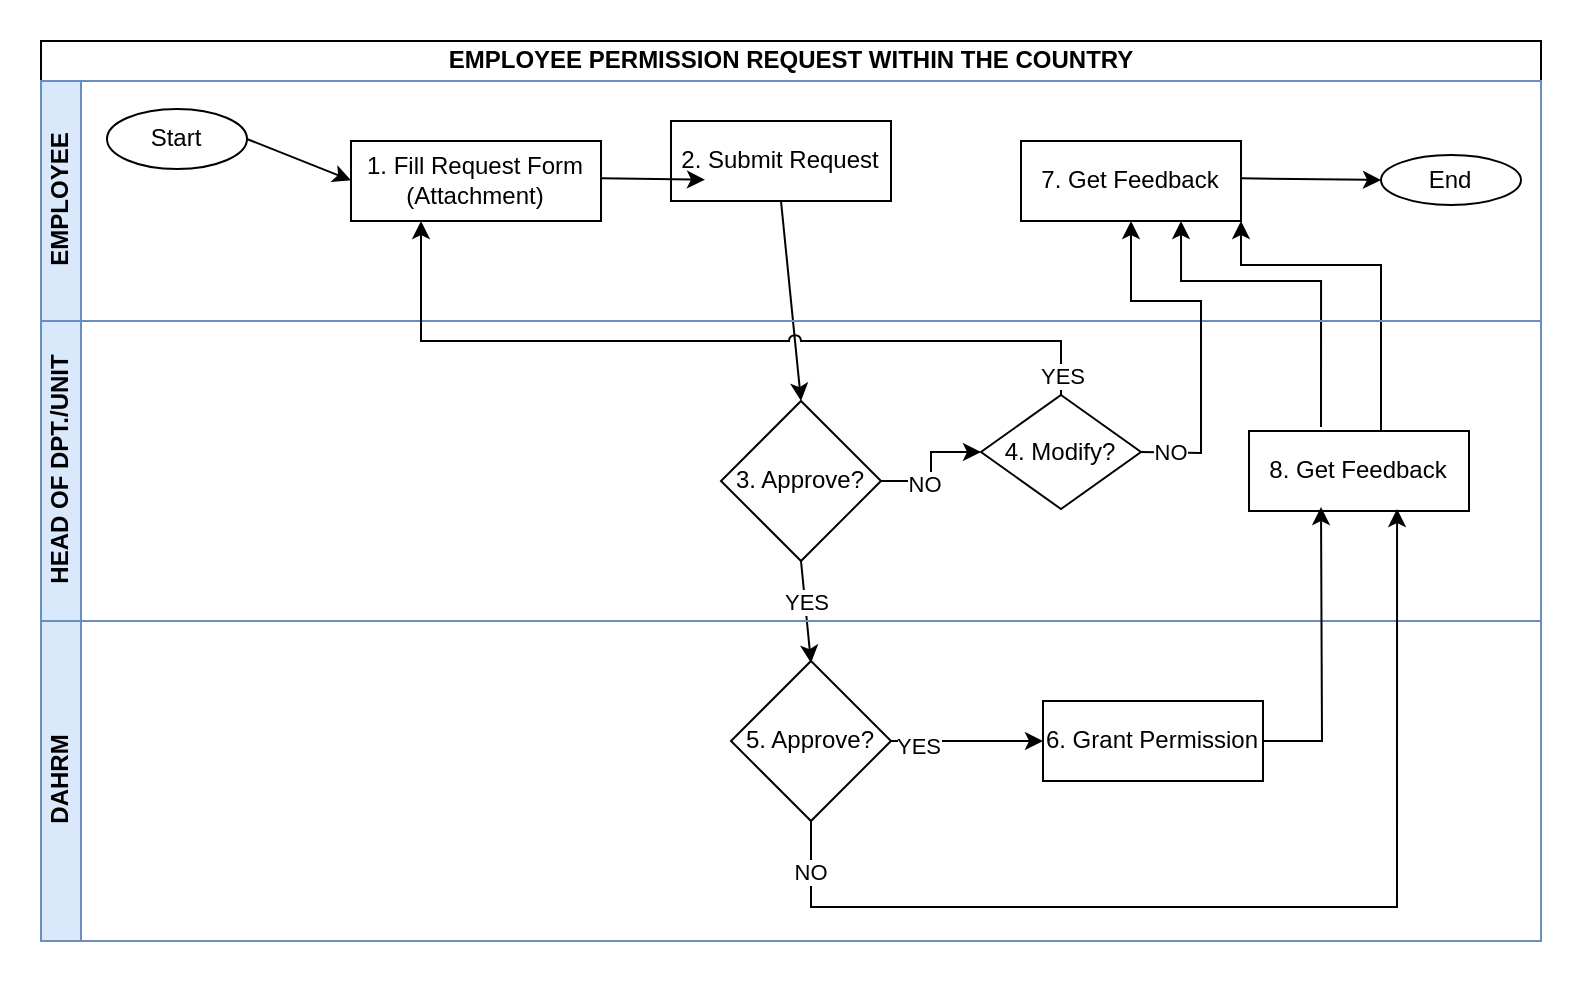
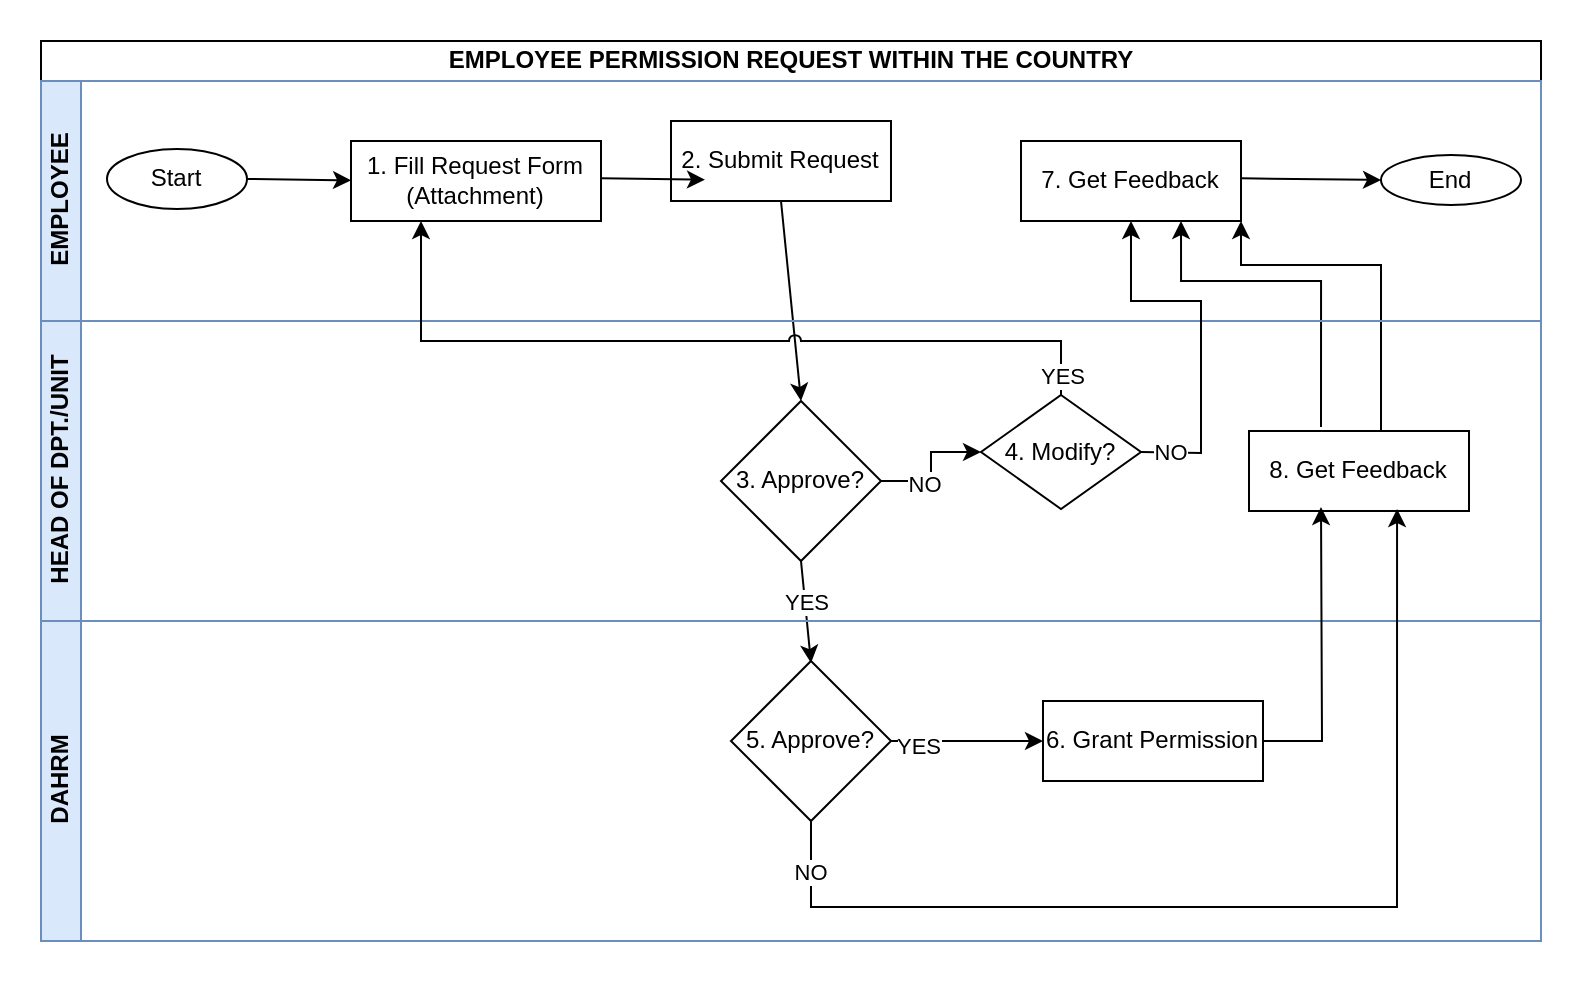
(177, 139) -> (177, 179)
